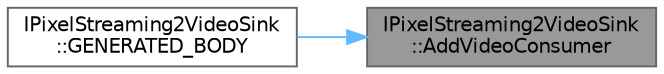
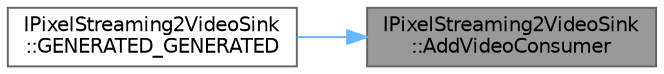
(152, 37) -> (152, 37)
